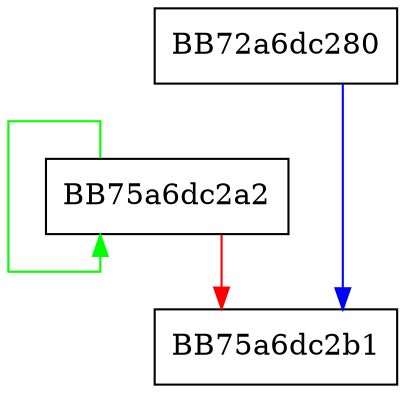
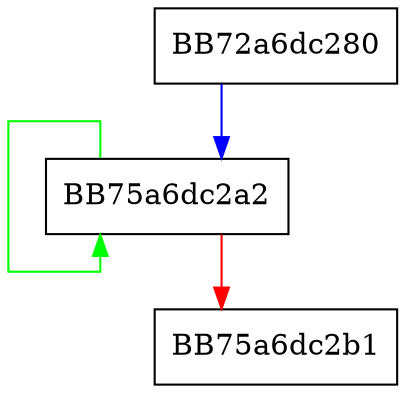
(343, 186) -> (222, 111)
